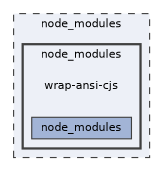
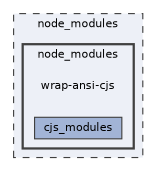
(82, 128) -> (78, 128)
